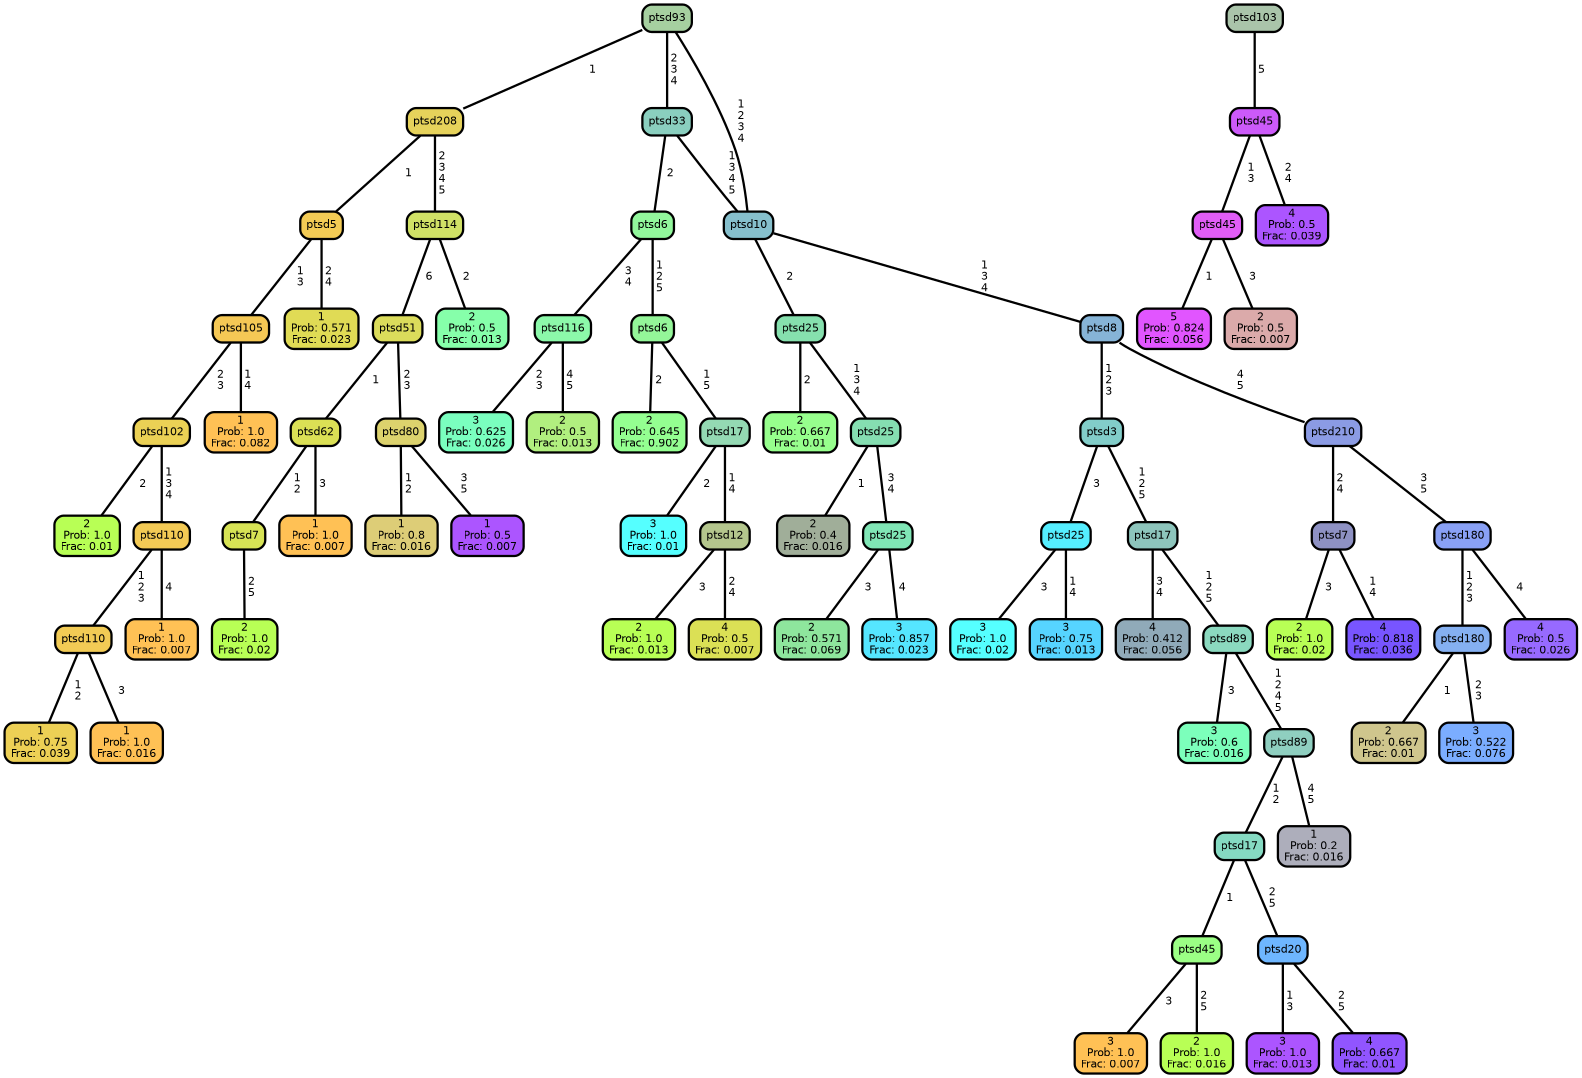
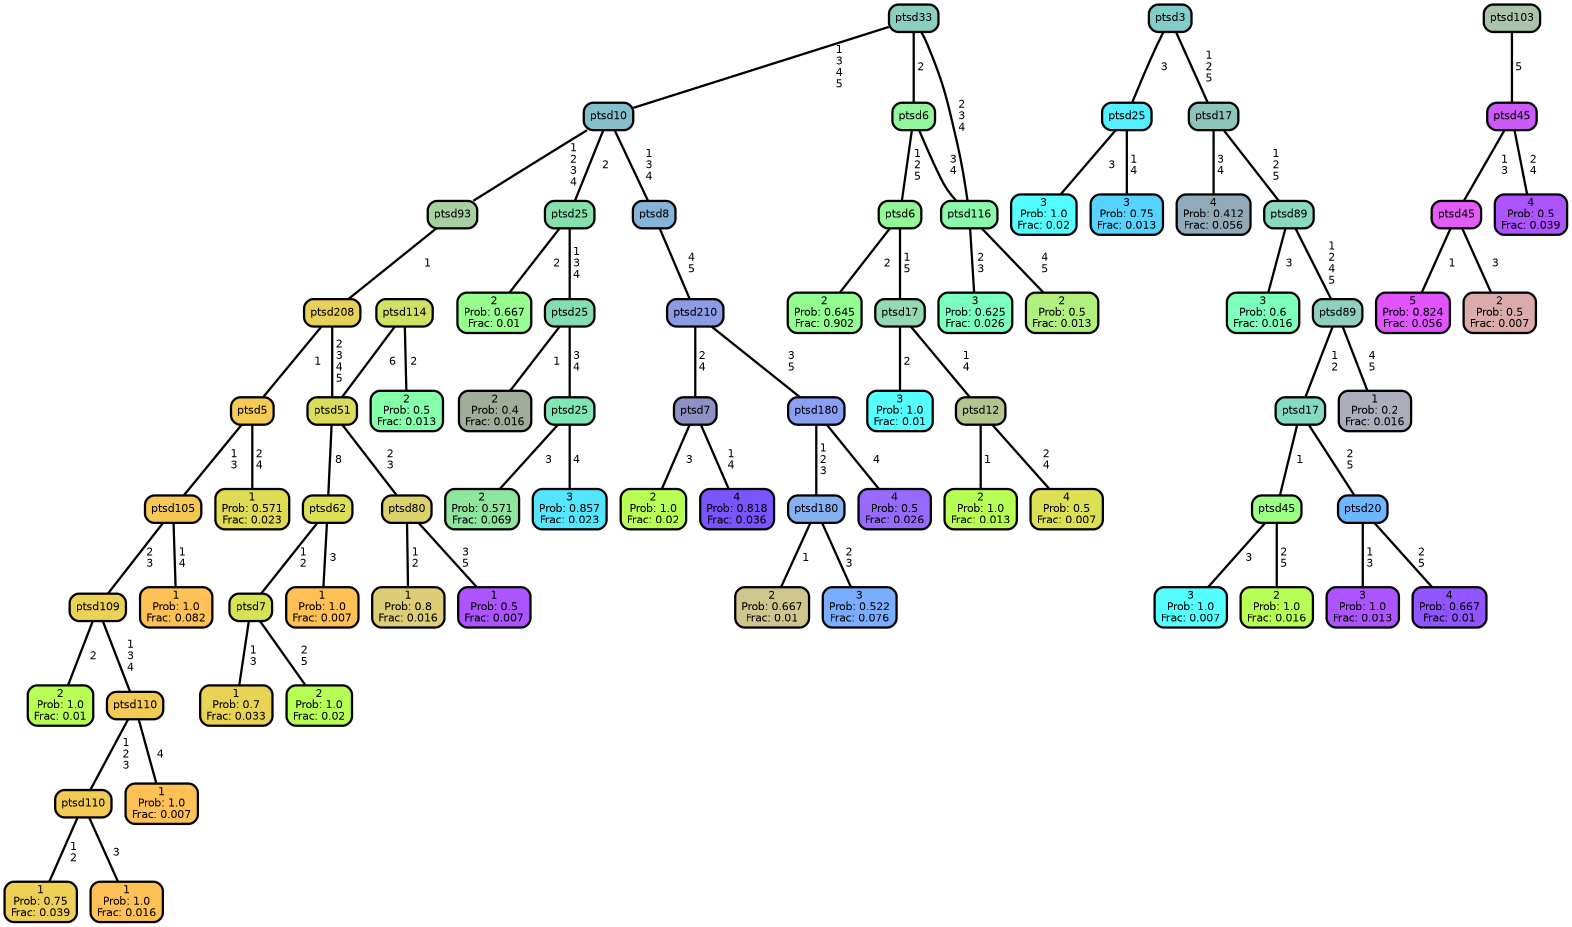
(667, 70) -> (951, 115)
(435, 174) -> (332, 362)
(374, 381) -> (337, 460)
(1102, 381) -> none
(162, 432) -> (98, 607)
(701, 588) -> (986, 460)
none -> (236, 706)
(1111, 1053) -> (1191, 607)
